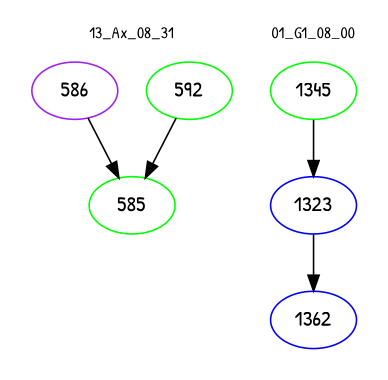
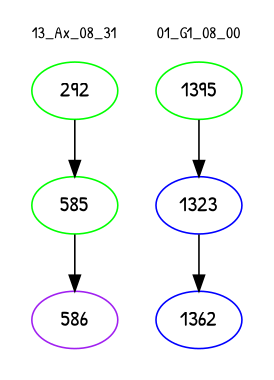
(189, 91) -> (75, 91)
(314, 91) -> (199, 91)
(100, 141) -> (75, 255)
